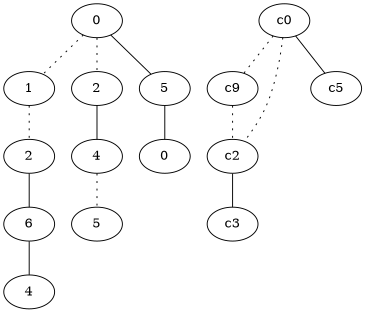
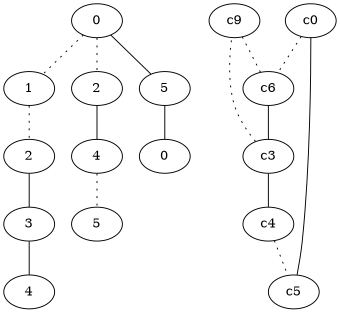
(258, 55) -> (232, 93)
(233, 156) -> (268, 89)
(29, 224) -> (29, 224)
none -> (268, 224)
